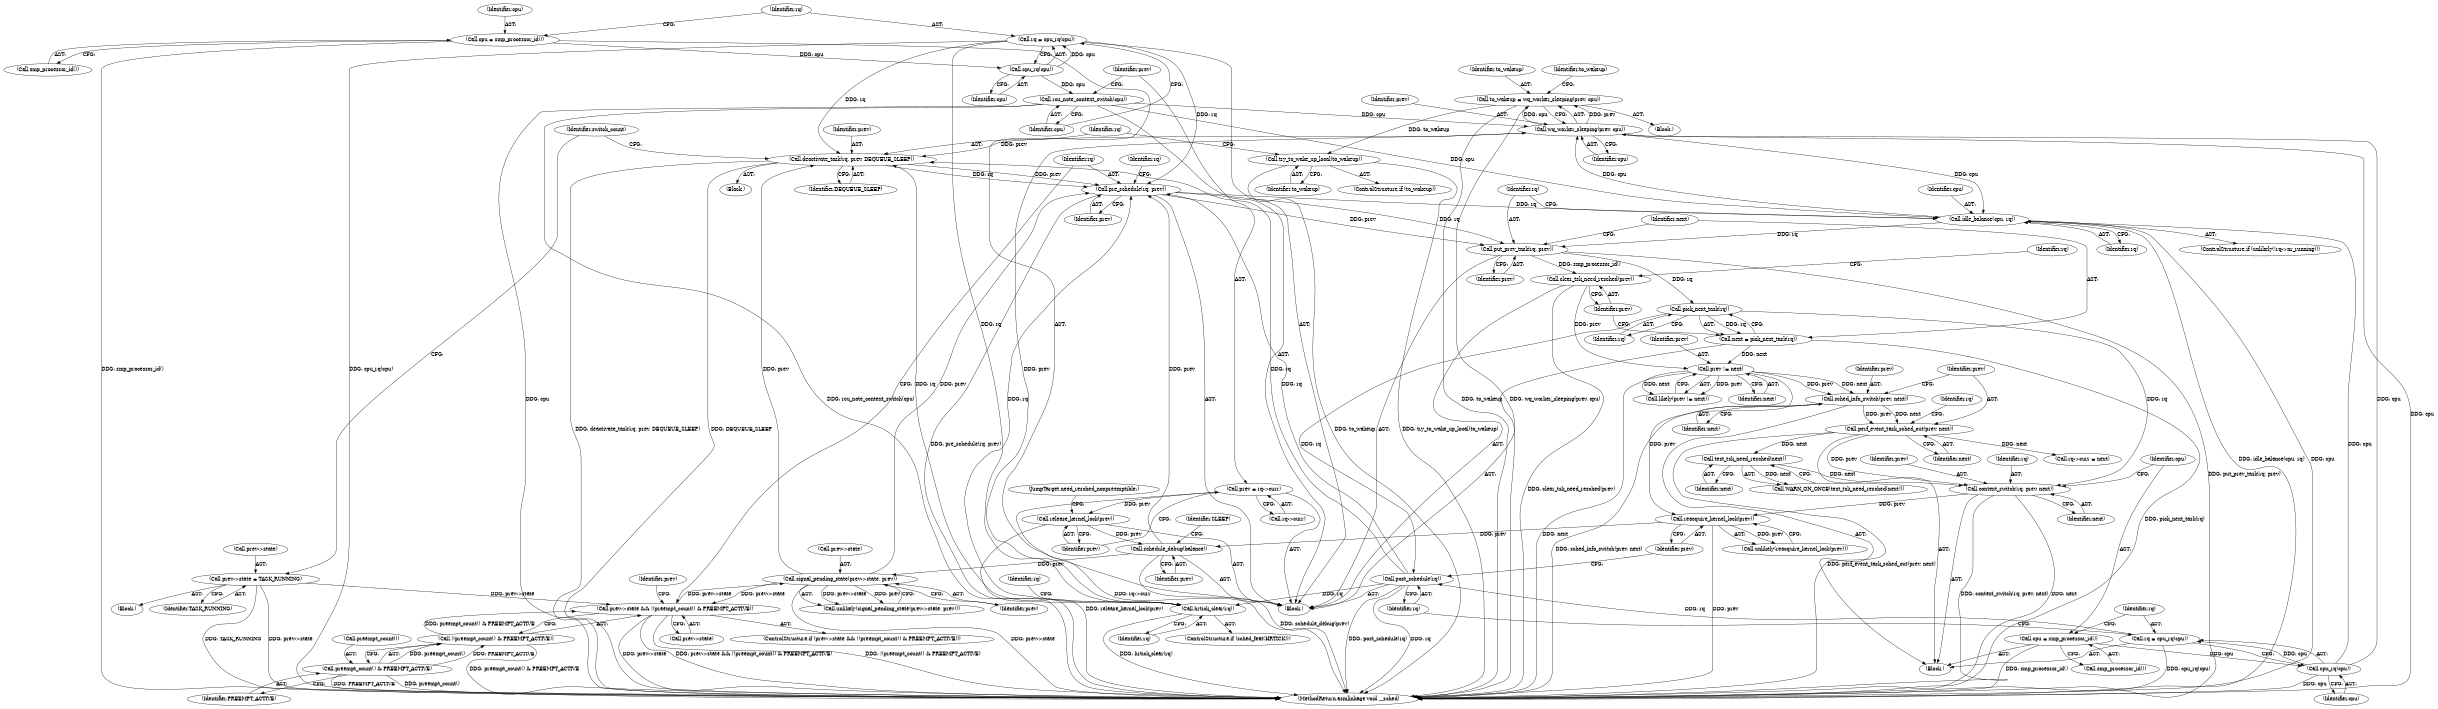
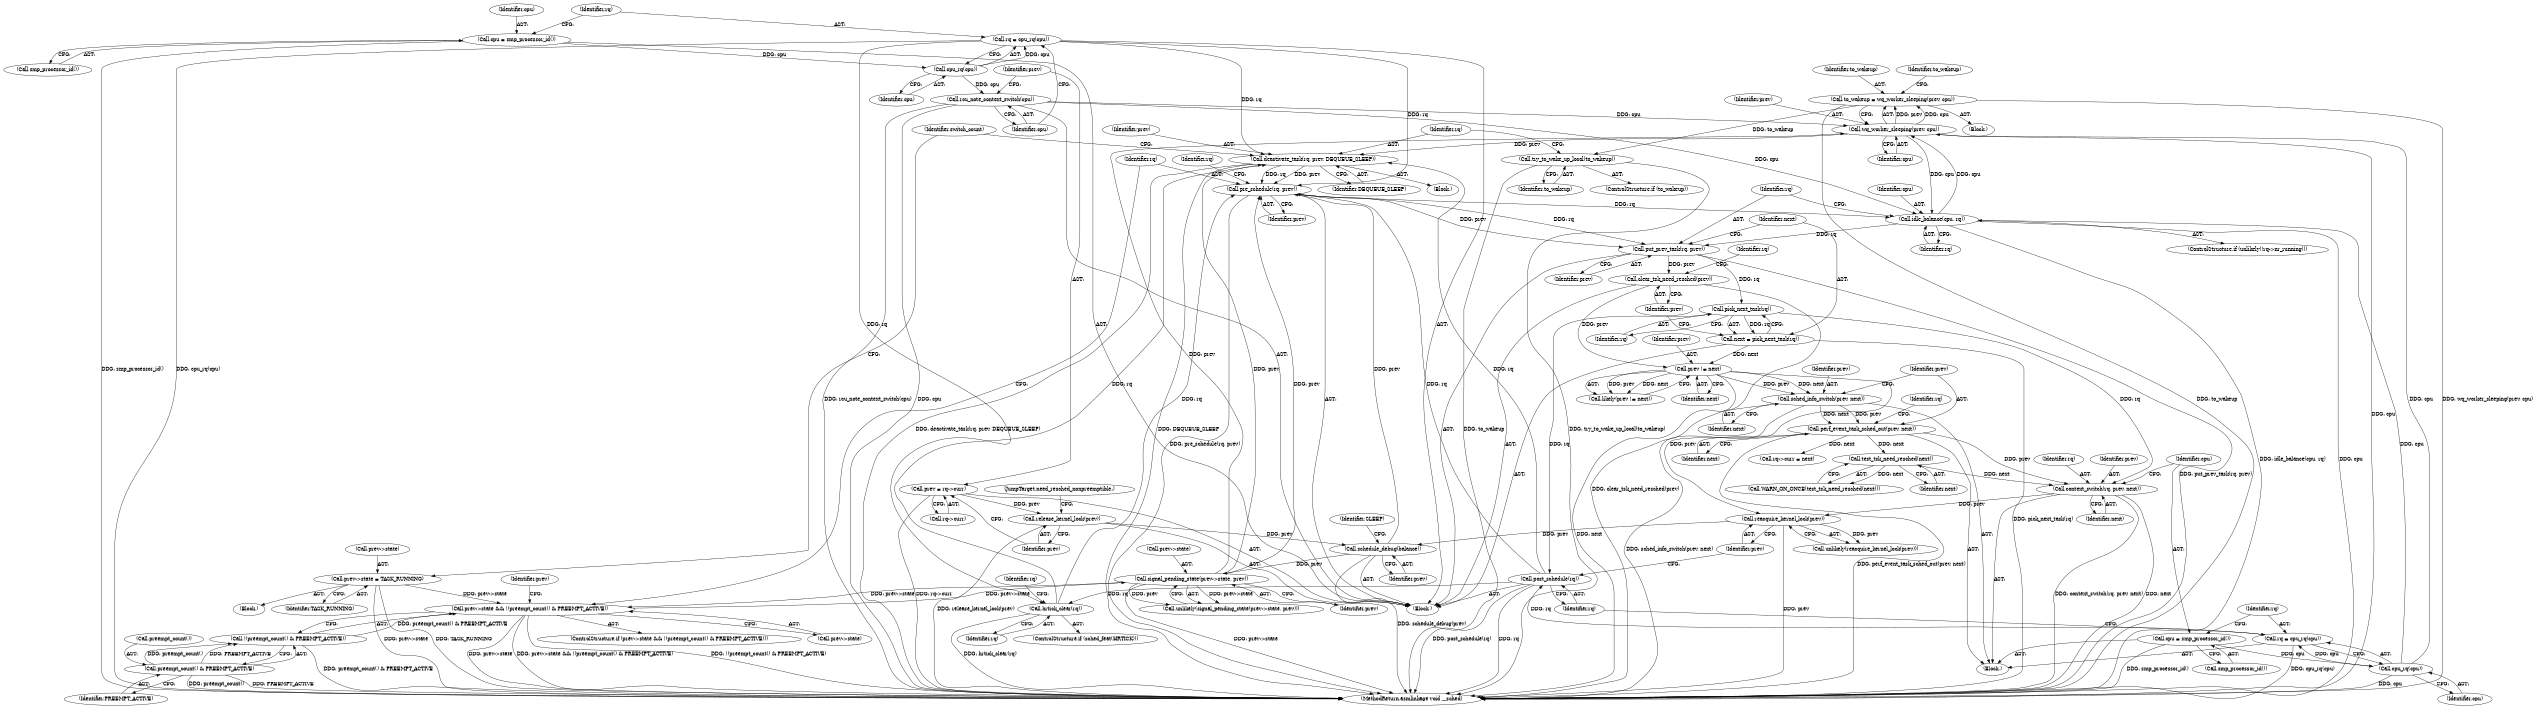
(1019, 215) -> (1244, 145)
(1590, 265) -> (1682, 265)
